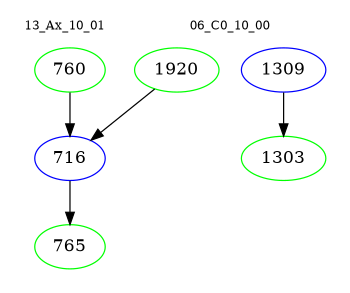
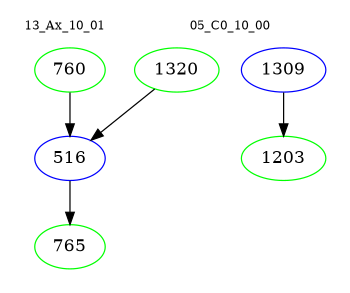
(230, 26) -> (230, 26)
(177, 70) -> (177, 70)
(70, 158) -> (70, 158)
(284, 158) -> (284, 158)
